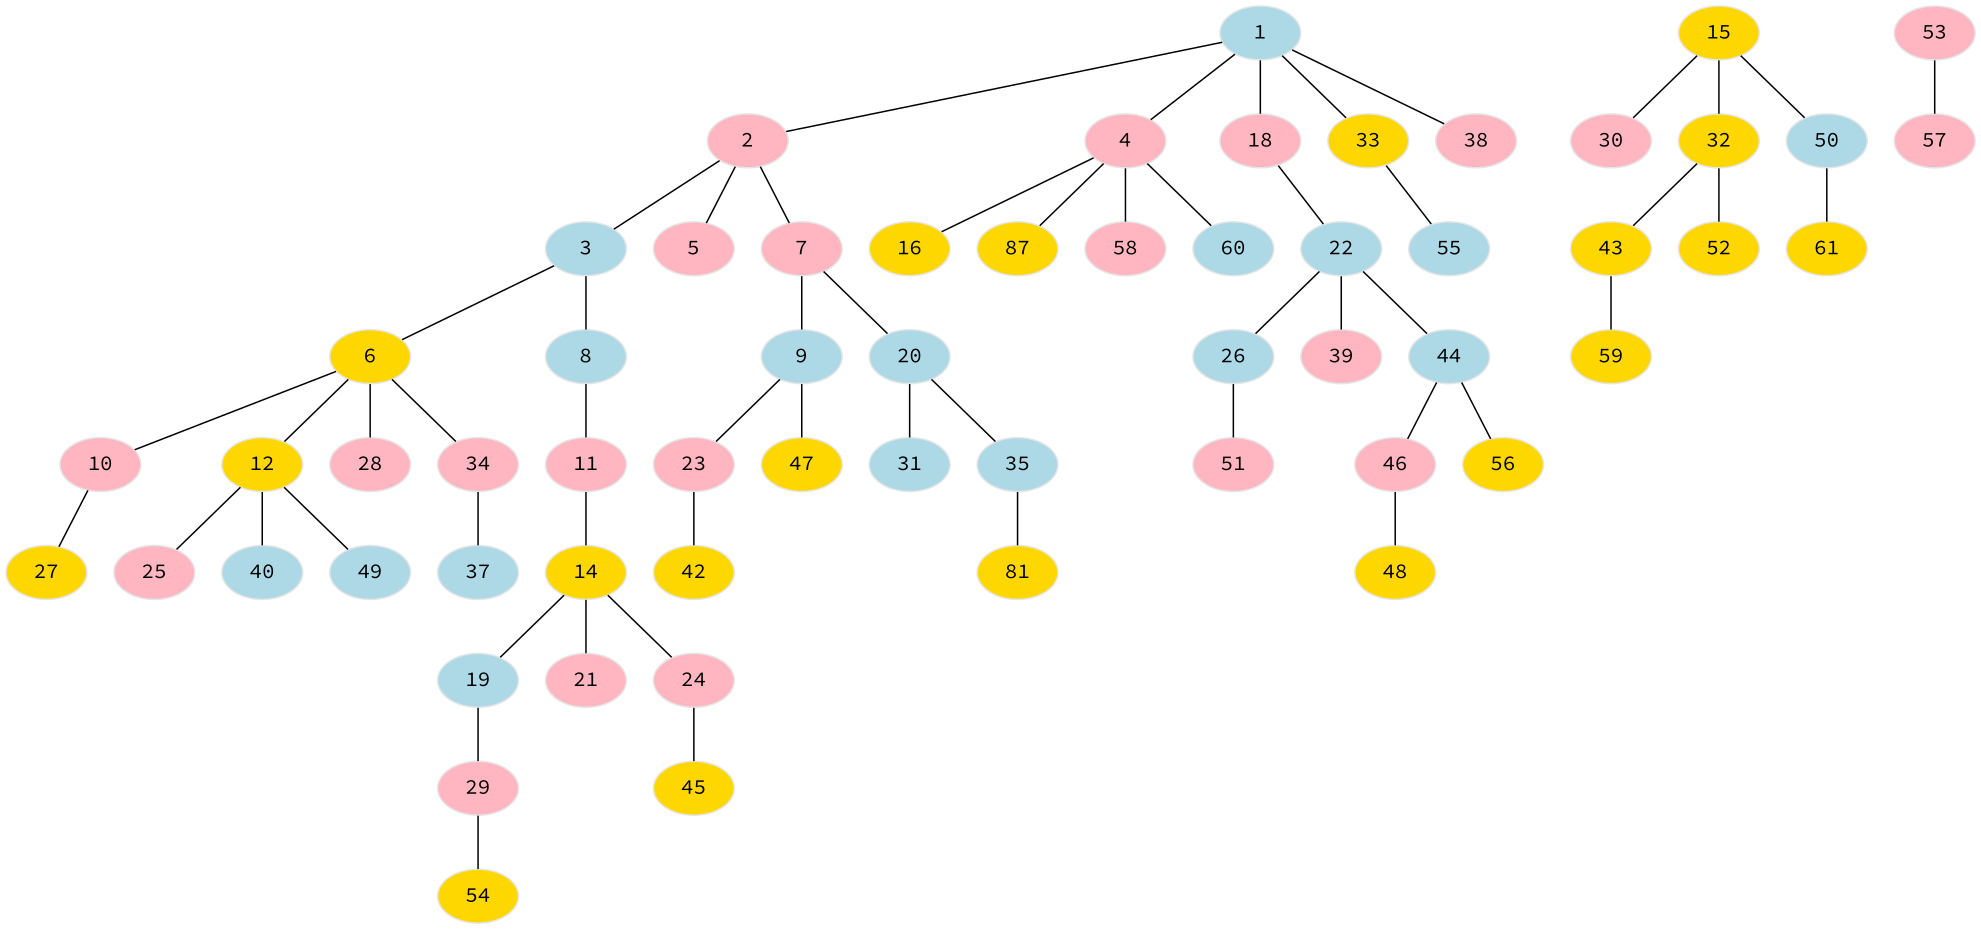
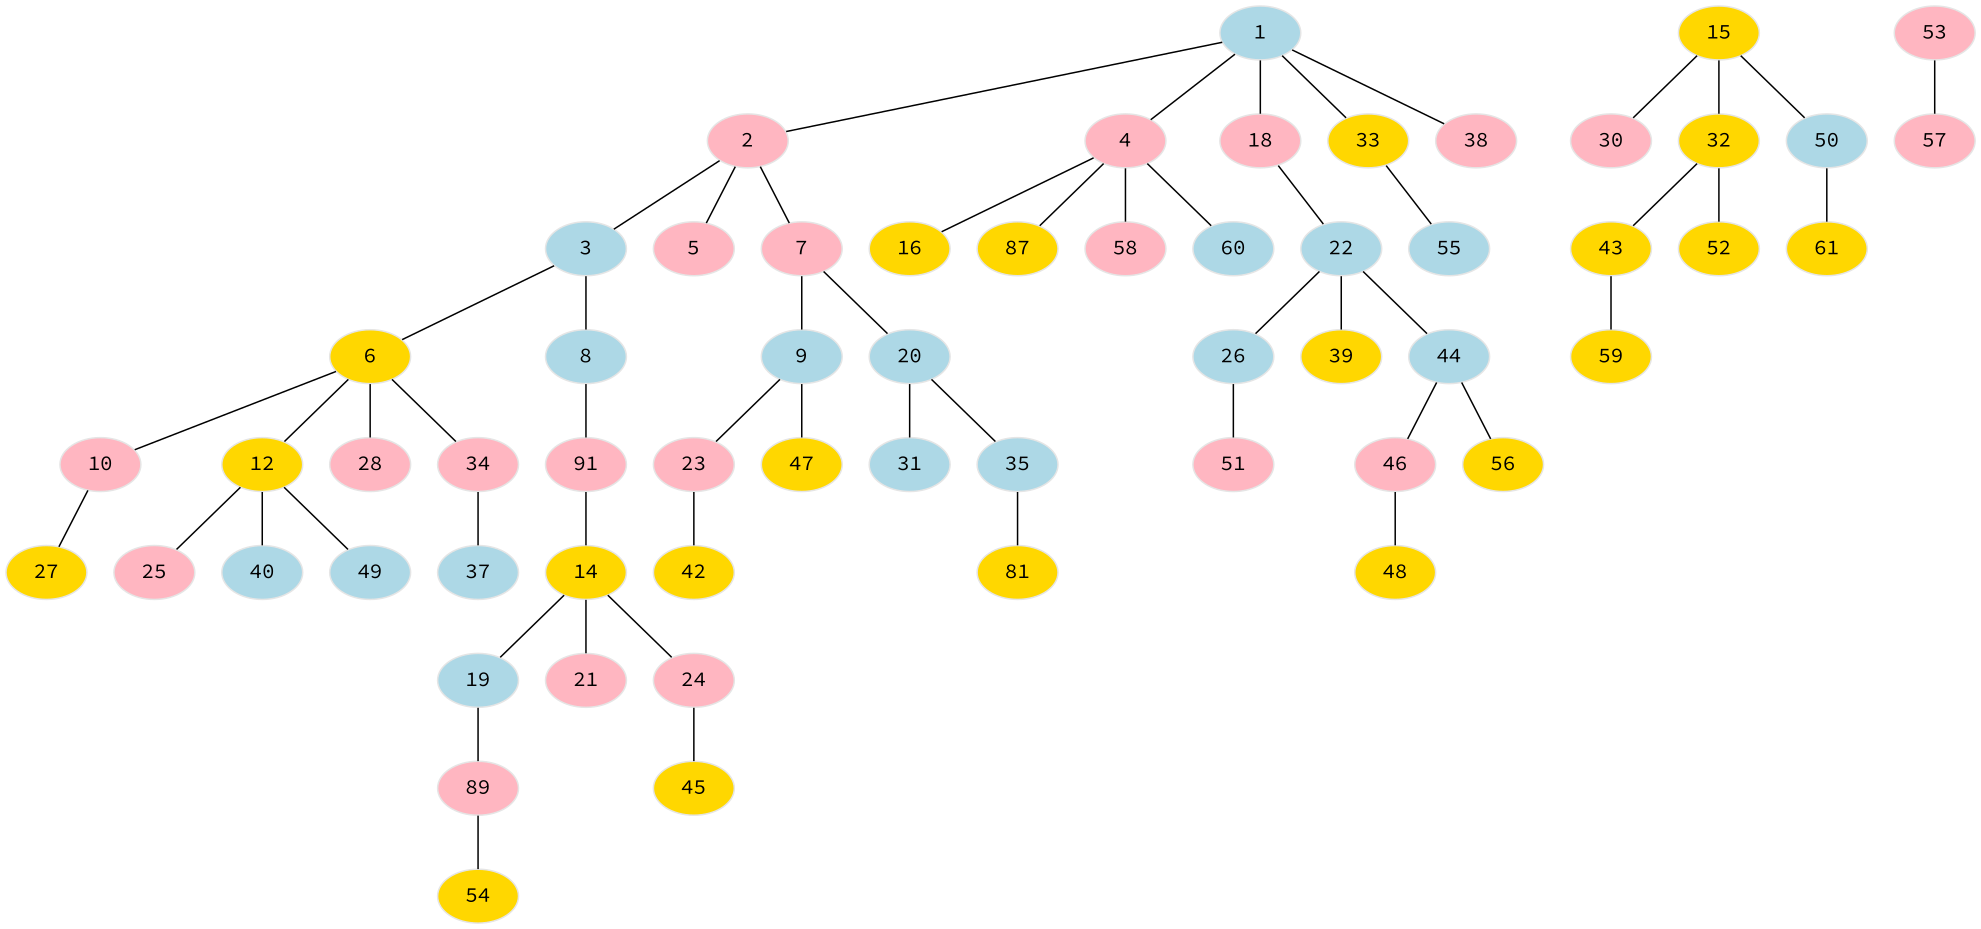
(1341, 357) -> (1341, 357)
(586, 465) -> (586, 465)
(478, 788) -> (478, 788)
